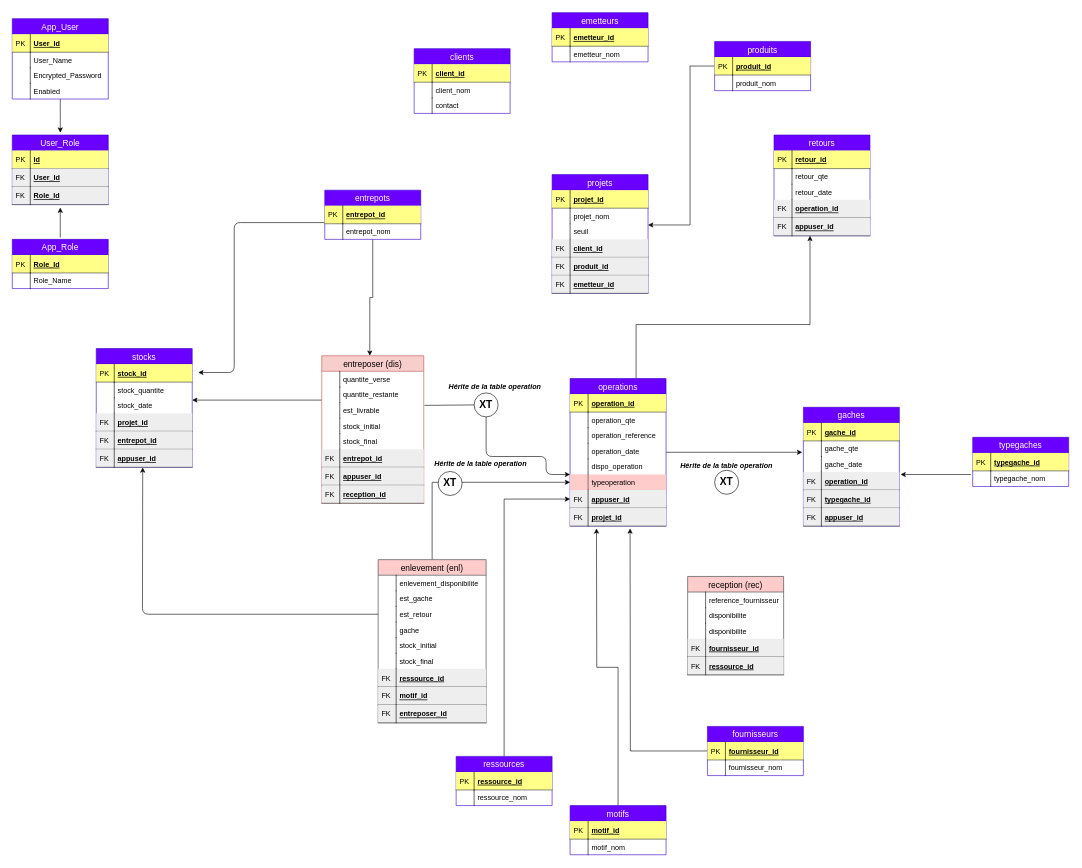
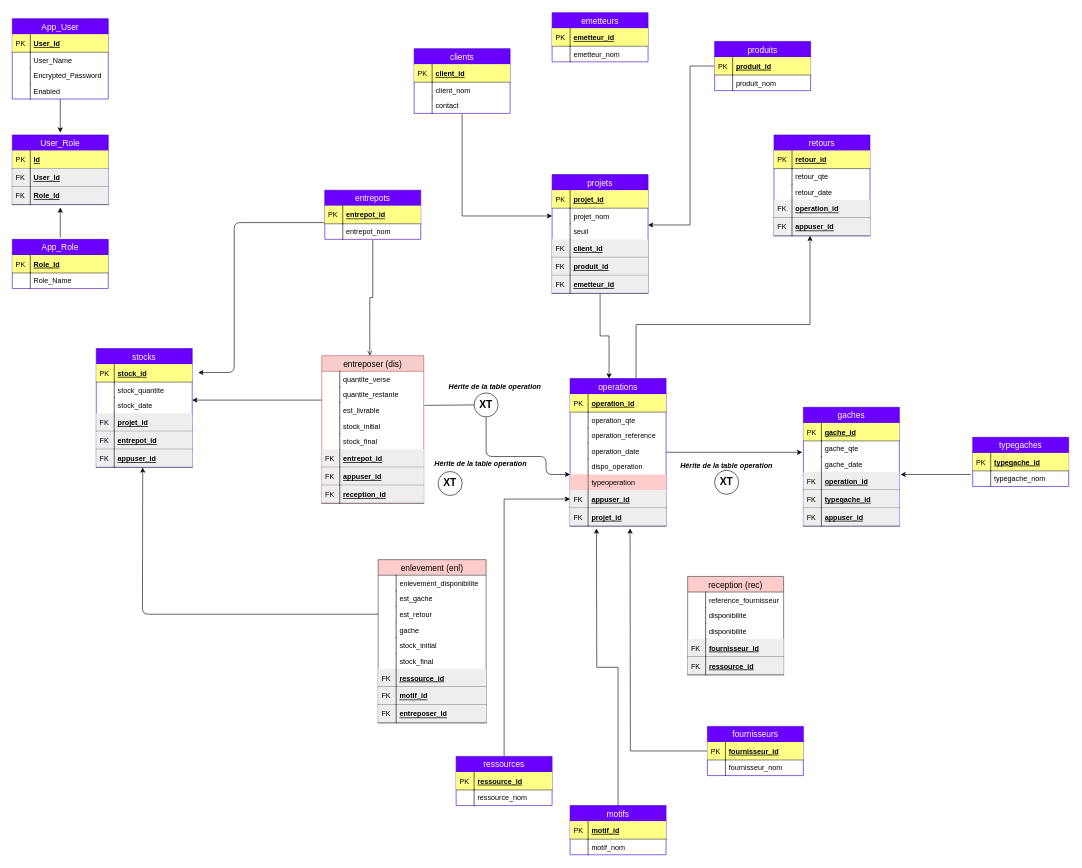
none -> (462, 215)
none -> (600, 335)
(370, 350) -> (370, 351)
(432, 482) -> none
